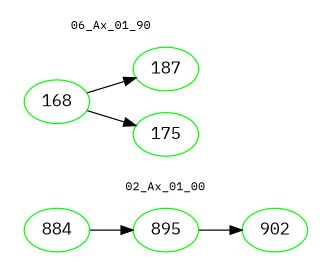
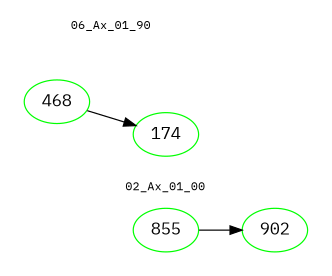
(166, 69) -> none
(57, 102) -> (57, 102)
(166, 134) -> (166, 134)
(57, 230) -> none
(166, 230) -> (166, 230)
